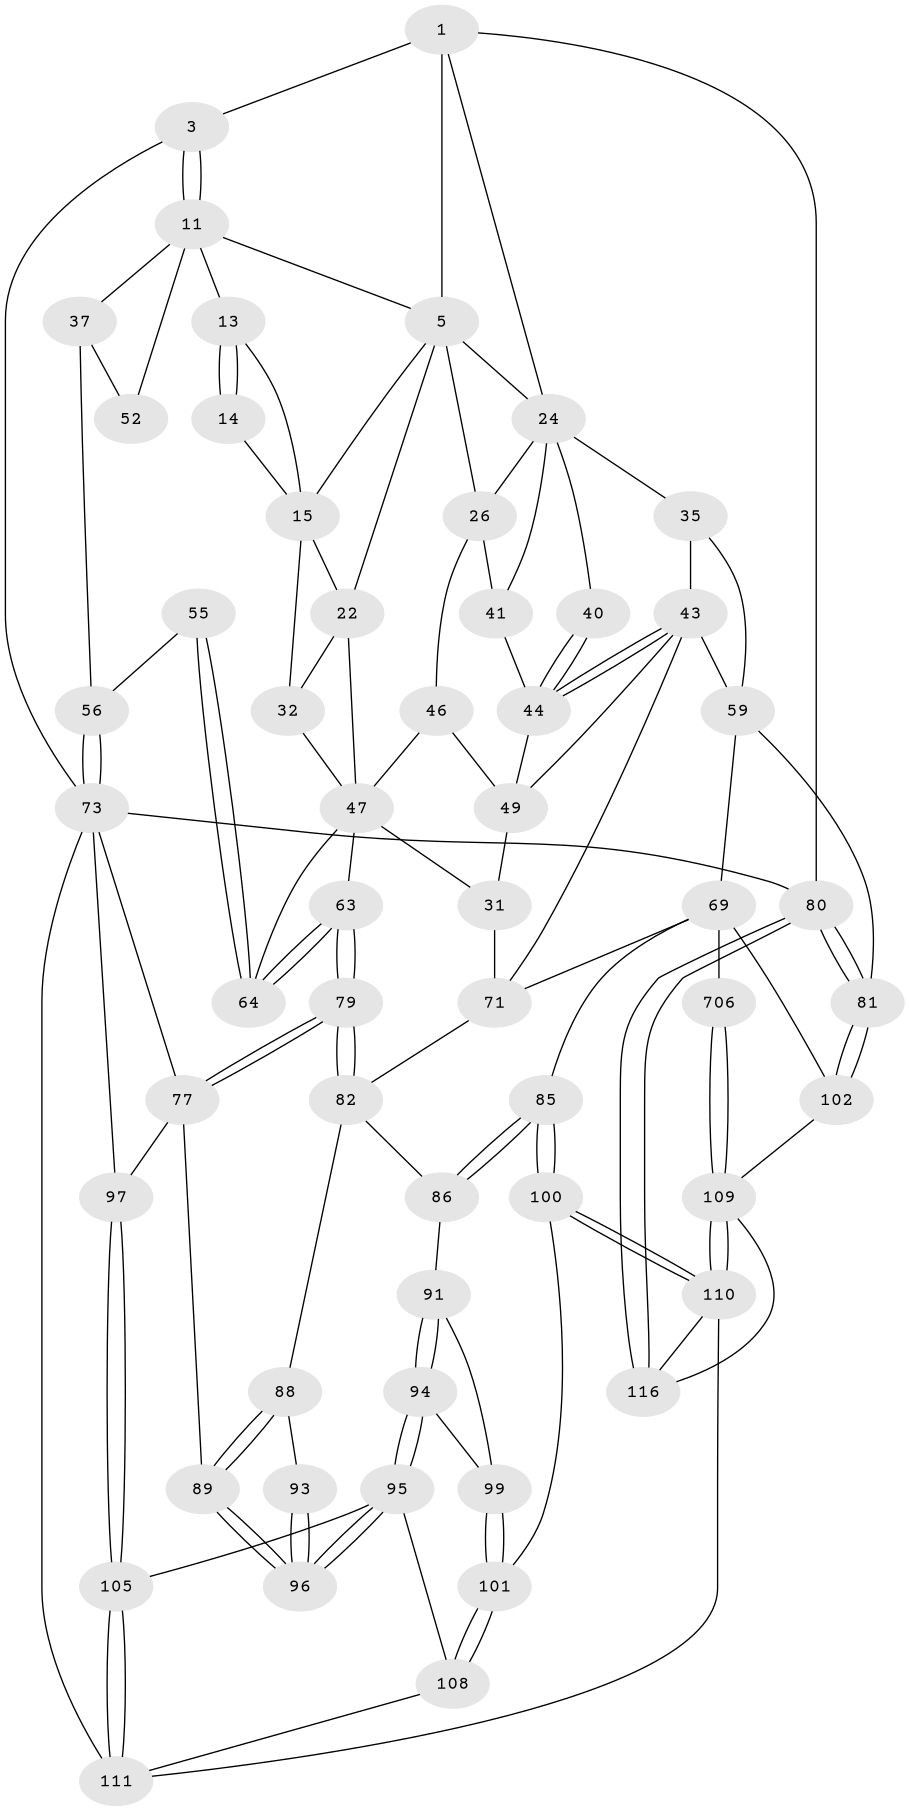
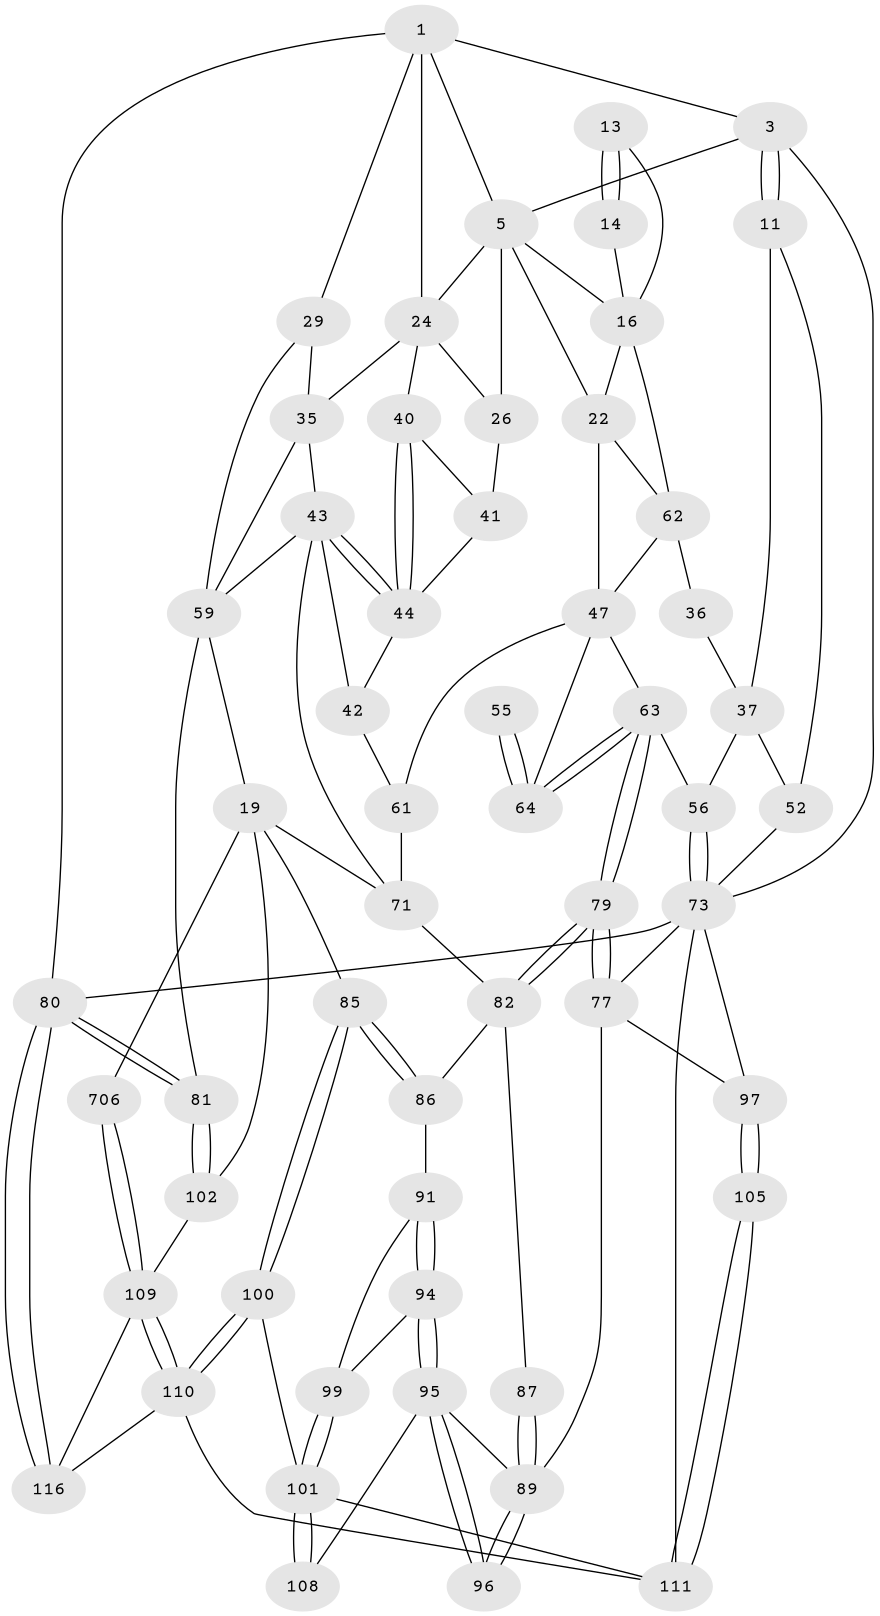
(210, 273) -> none
(317, 273) -> (635, 174)
none -> (314, 322)
(303, 516) -> (627, 322)
(534, 519) -> (447, 468)
none -> (696, 614)
(145, 662) -> (674, 760)
(288, 711) -> (673, 516)
(436, 711) -> none
(511, 808) -> (353, 711)
none -> (747, 857)
(495, 905) -> (401, 808)
(719, 905) -> (250, 808)
(285, 1392) -> (527, 1392)
(300, 1489) -> none
(277, 1539) -> (478, 1440)
(285, 1732) -> (520, 1546)
